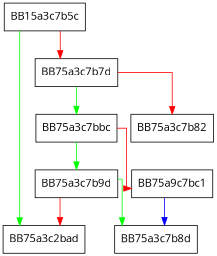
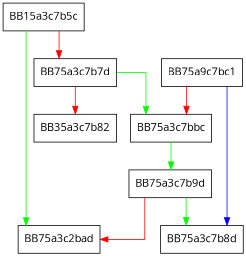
(172, 128) -> (75, 128)
(127, 154) -> (186, 96)
